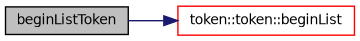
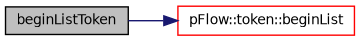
(266, 21) -> (266, 21)
